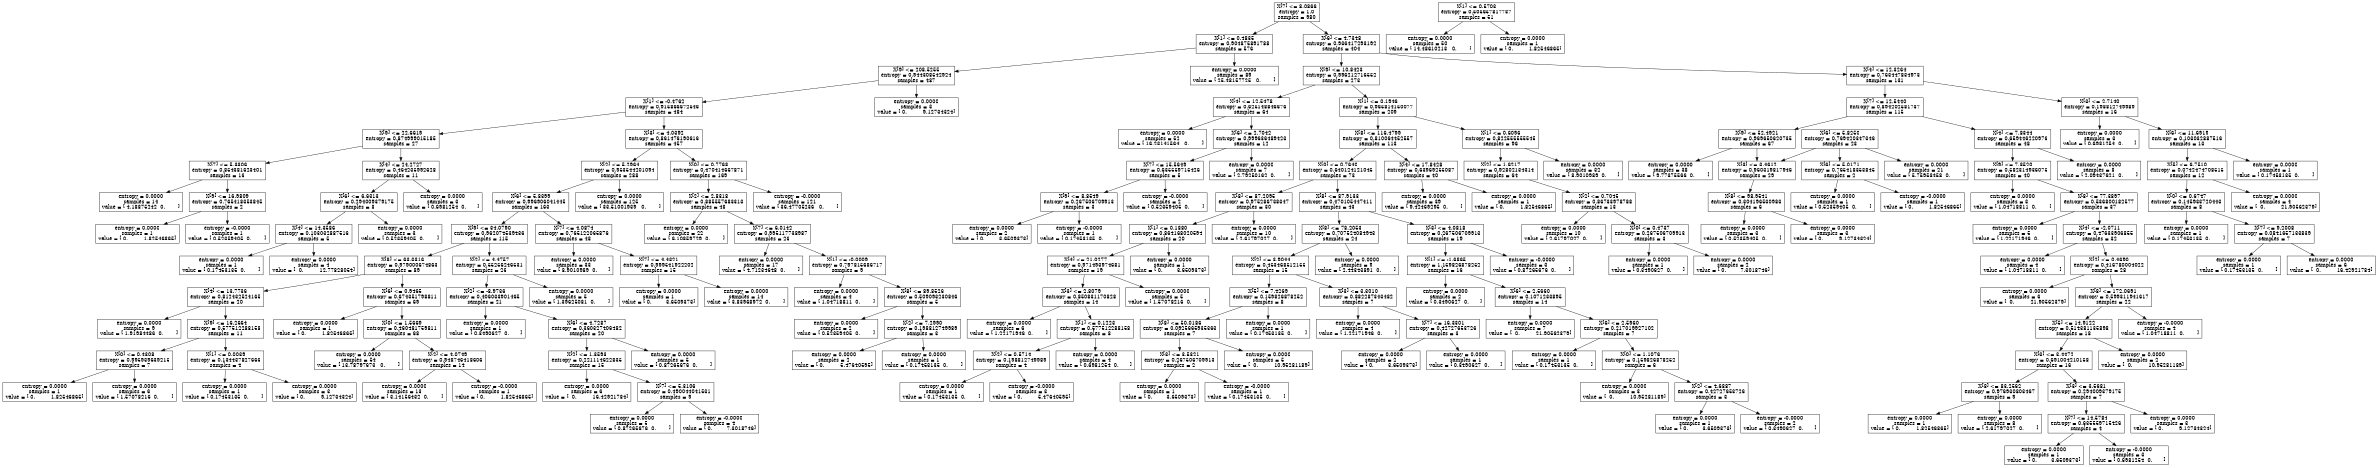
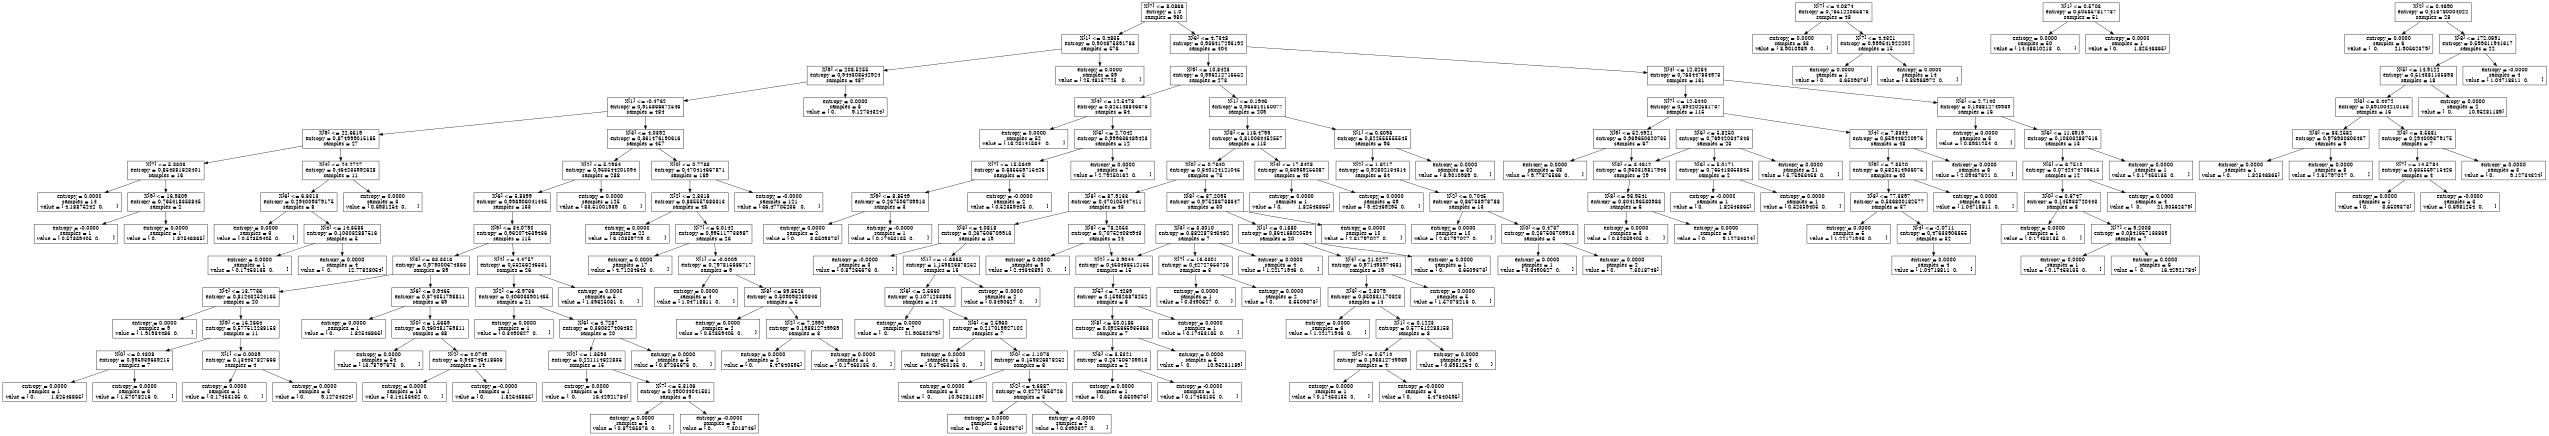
(551, 217) -> none
(2104, 248) -> none
(1313, 281) -> (1156, 249)
